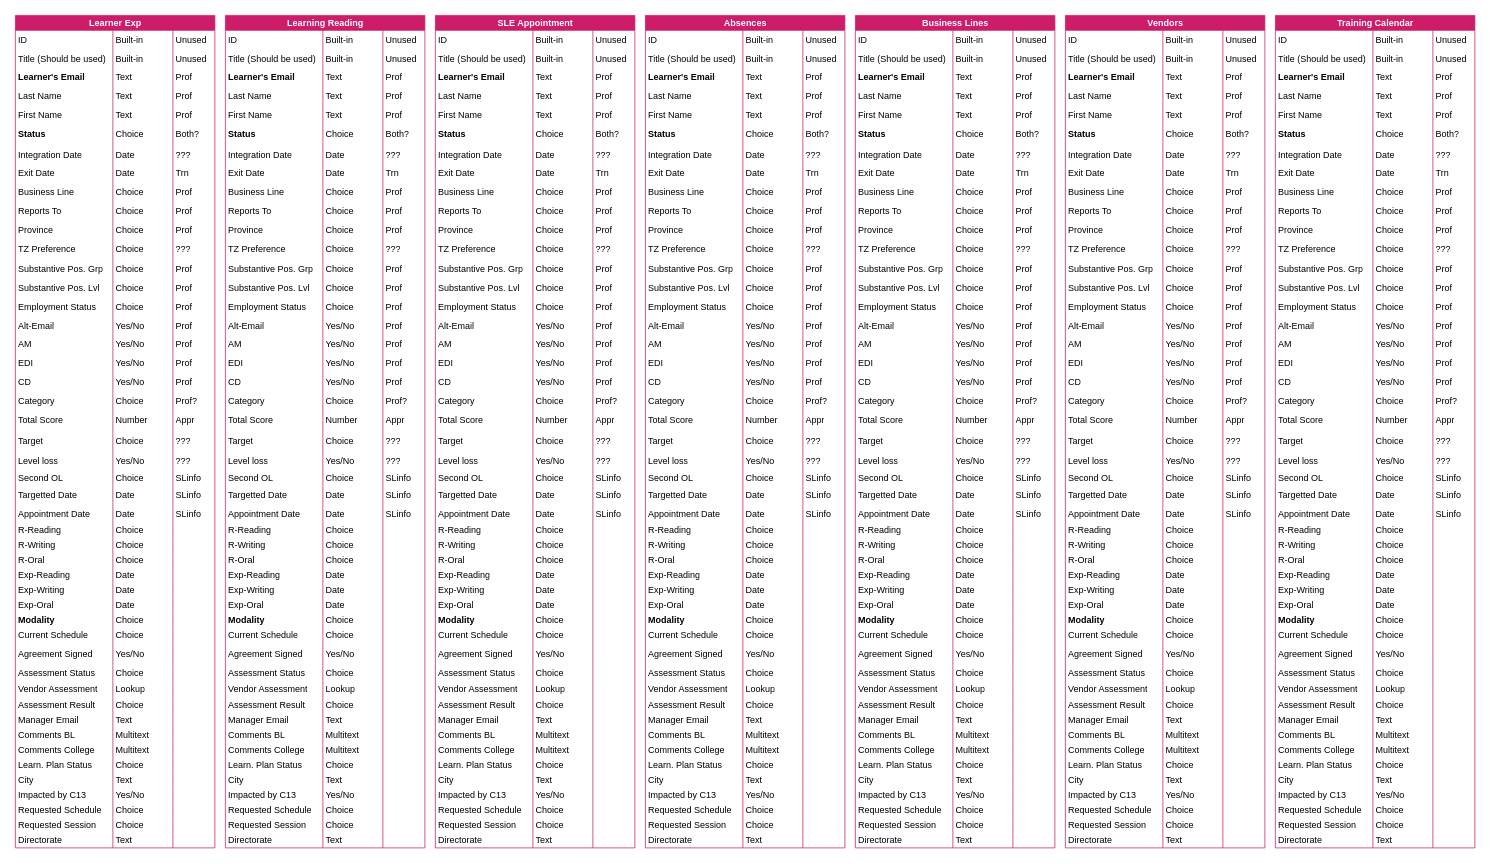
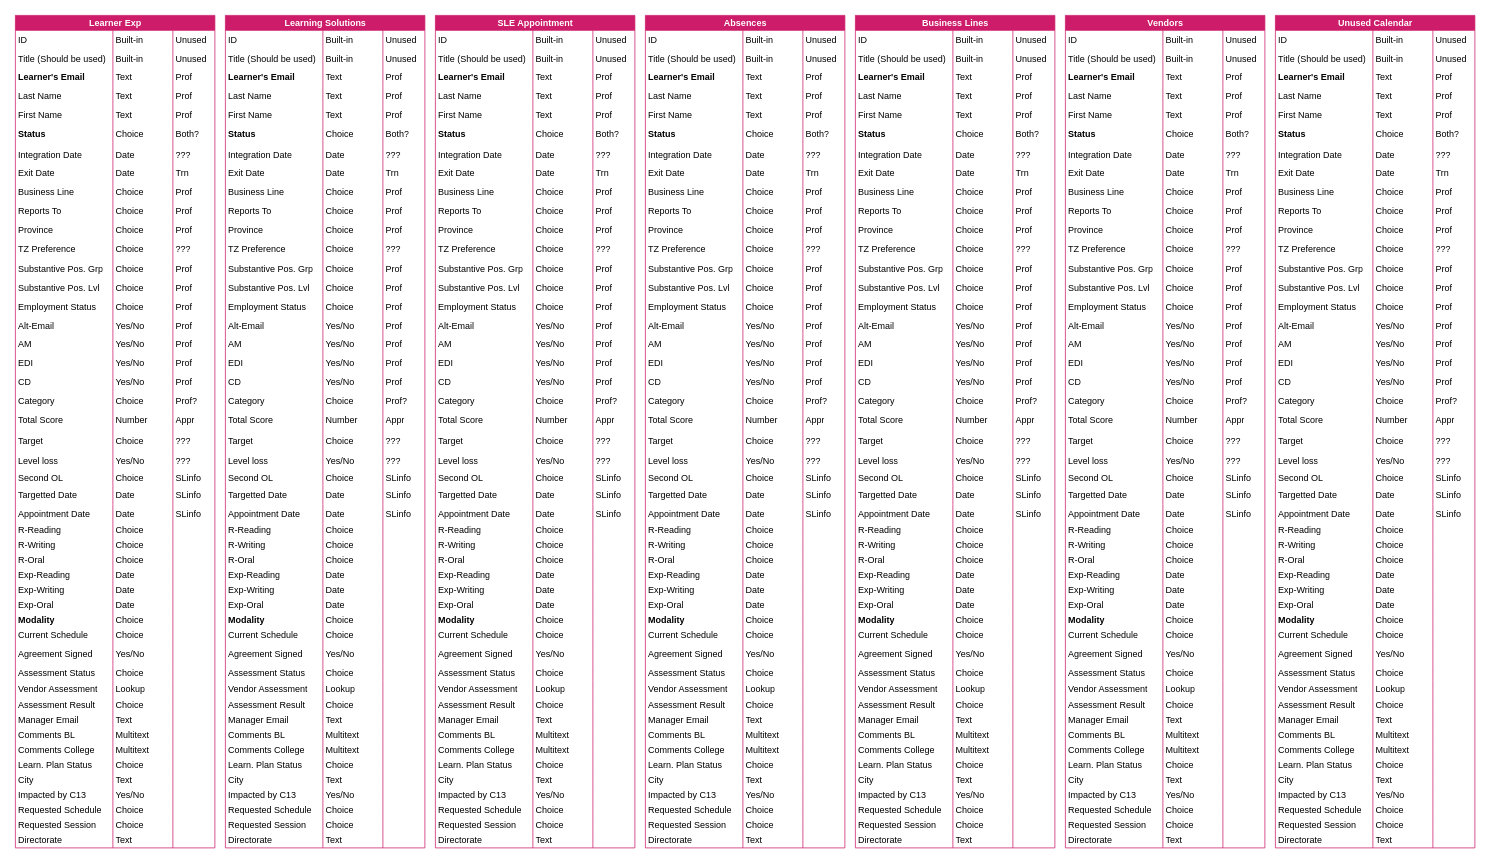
(326, 23) -> (326, 23)
(1376, 23) -> (1376, 23)
